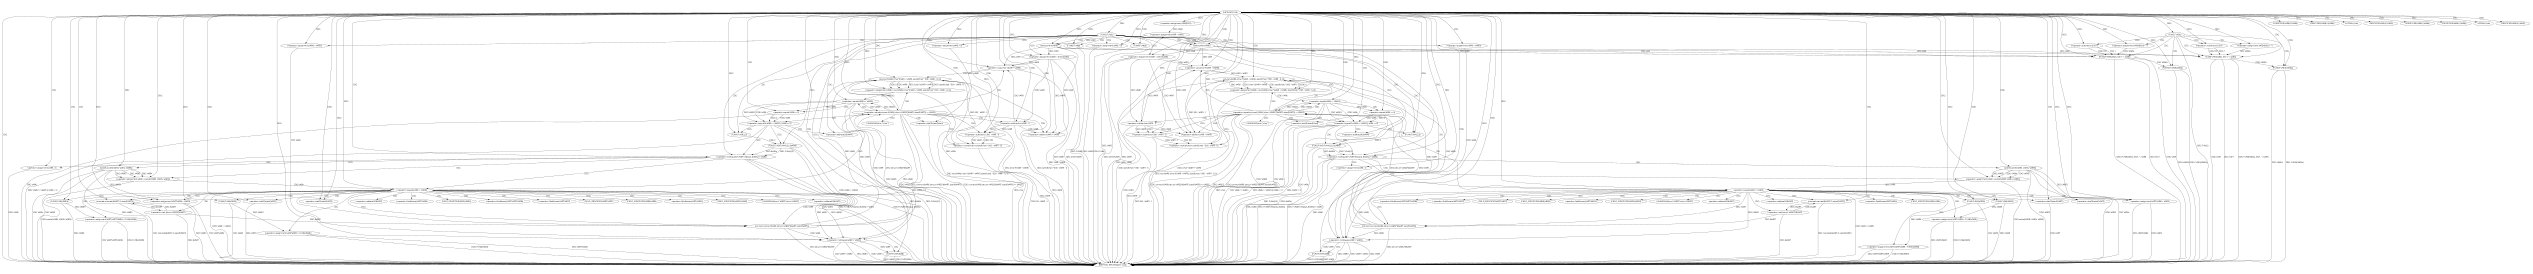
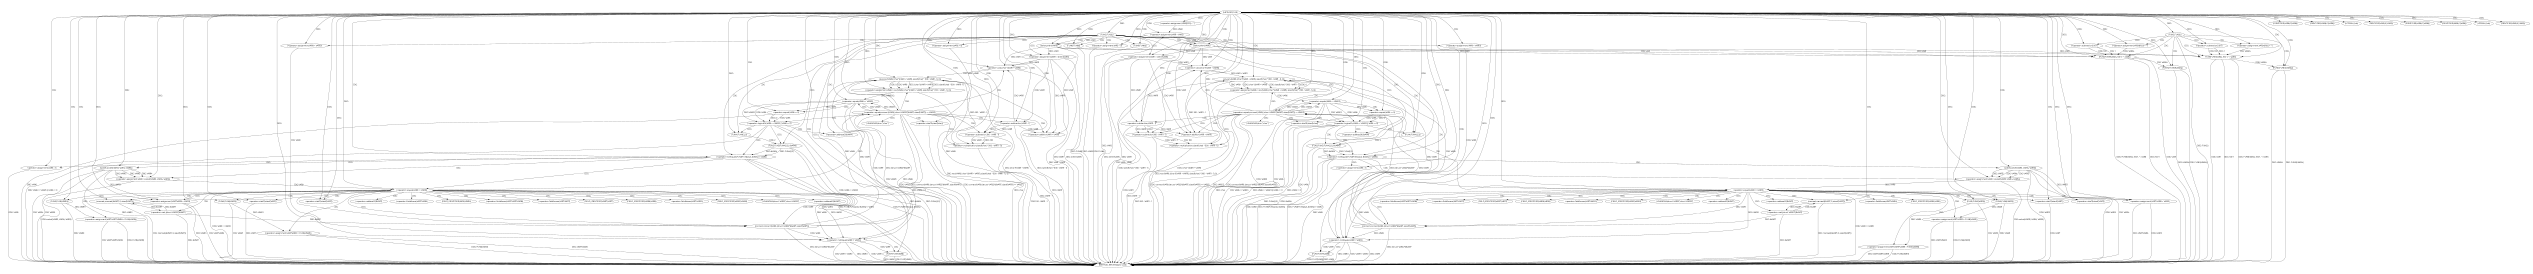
(3, 75) -> (1174, 16)
